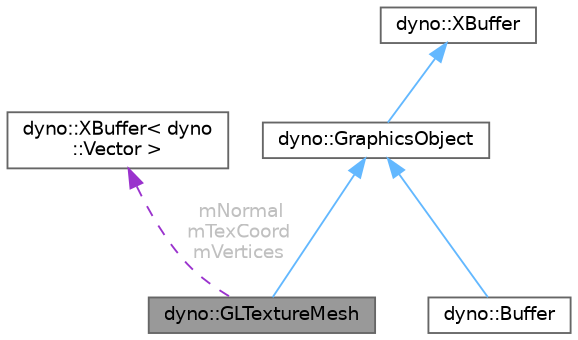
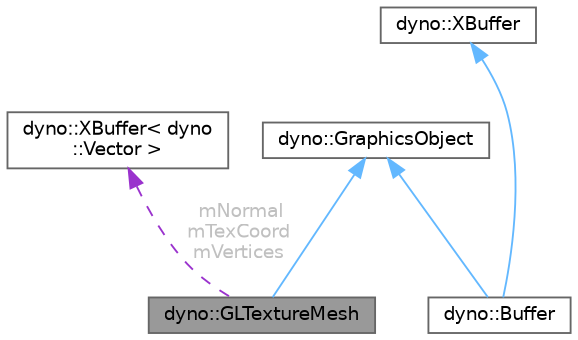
(412, 90) -> (515, 175)
